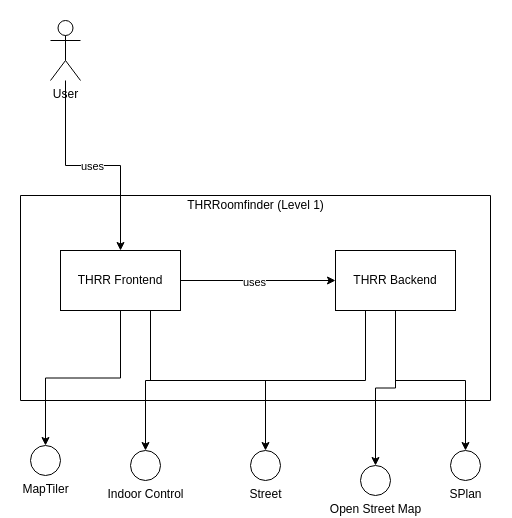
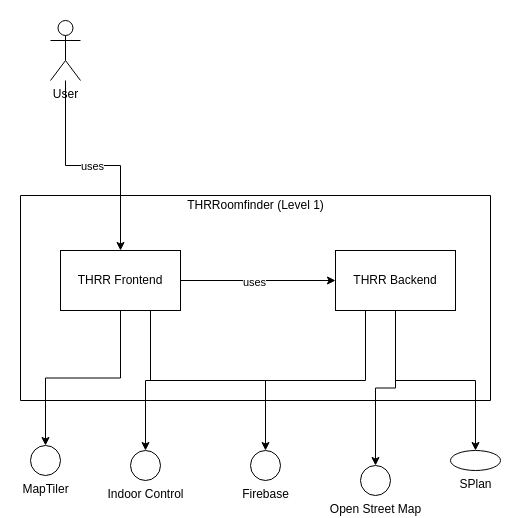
(466, 466) -> (476, 461)
(266, 495) -> (266, 495)
